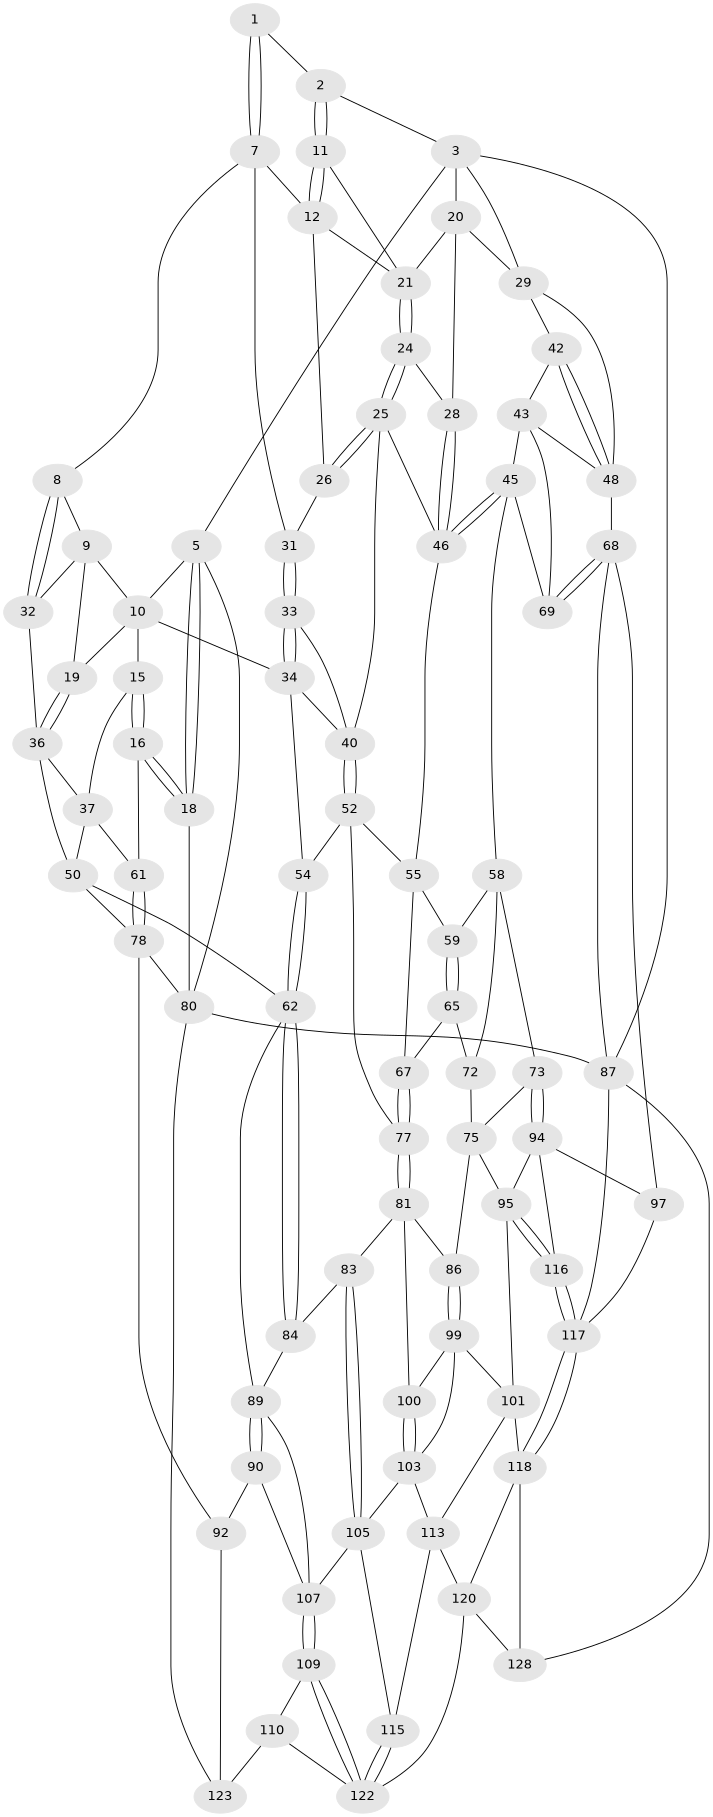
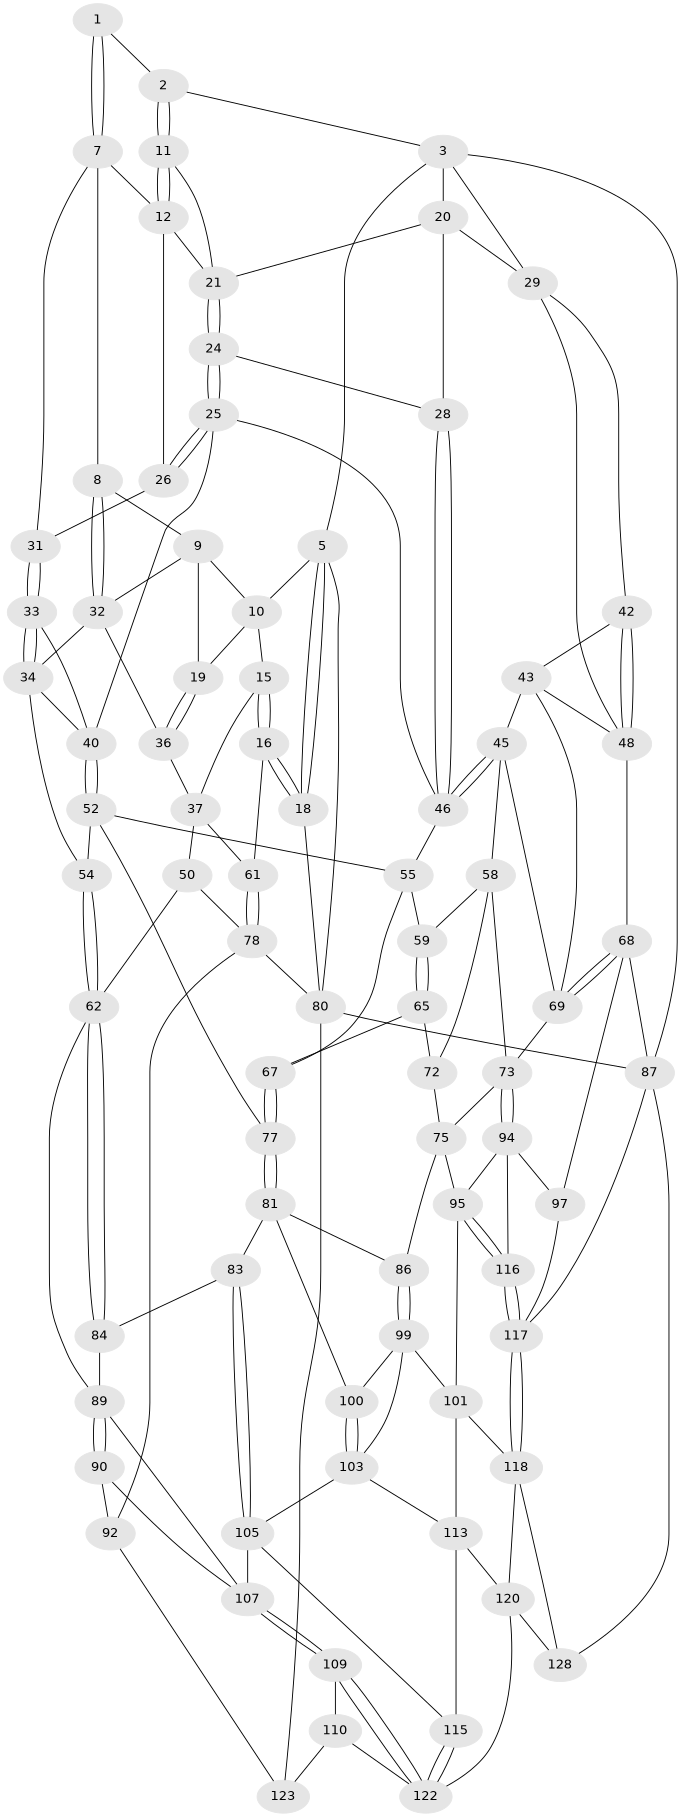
(214, 645) -> (63, 645)
(51, 811) -> none
none -> (532, 1040)
